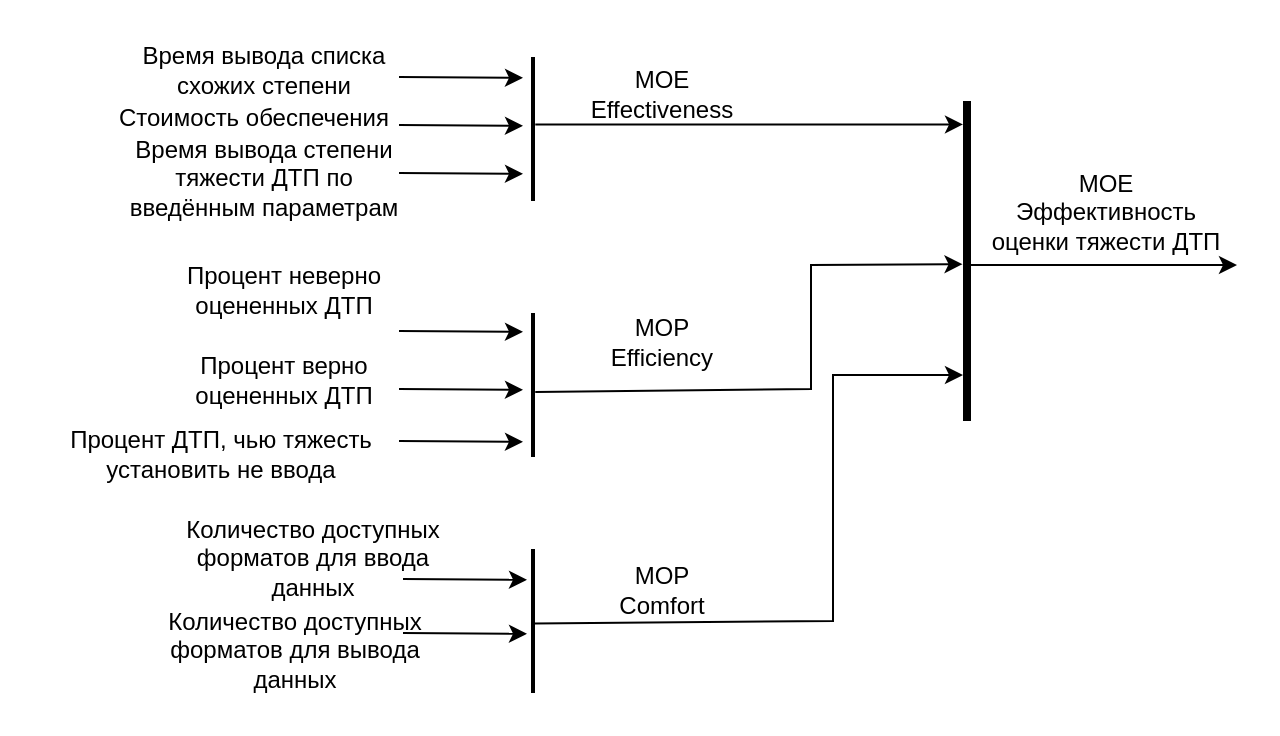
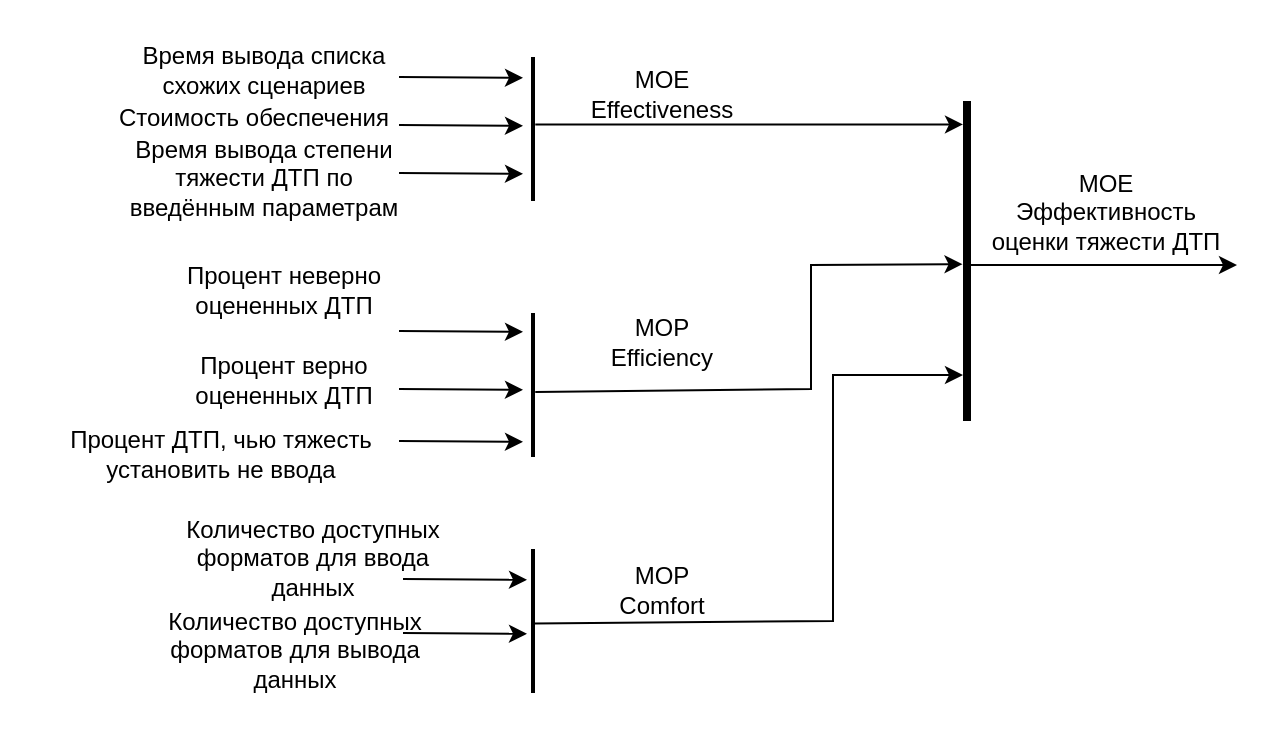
(265, 71) -> (265, 71)
